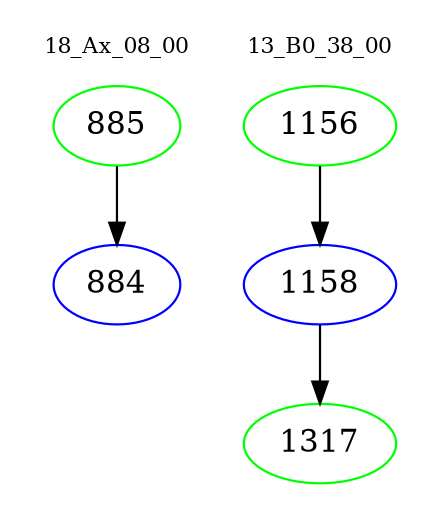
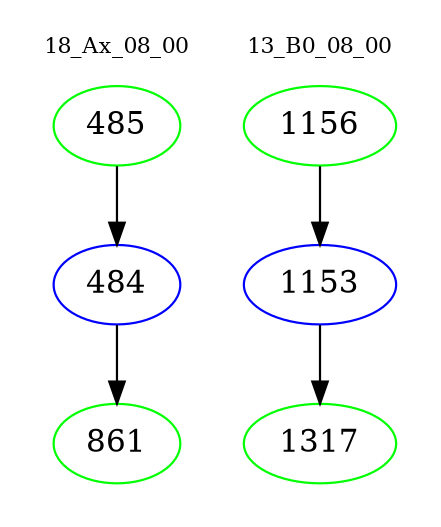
(320, 47) -> (320, 47)
(117, 126) -> (117, 126)
(117, 285) -> (117, 285)
(320, 285) -> (320, 285)
none -> (117, 444)
